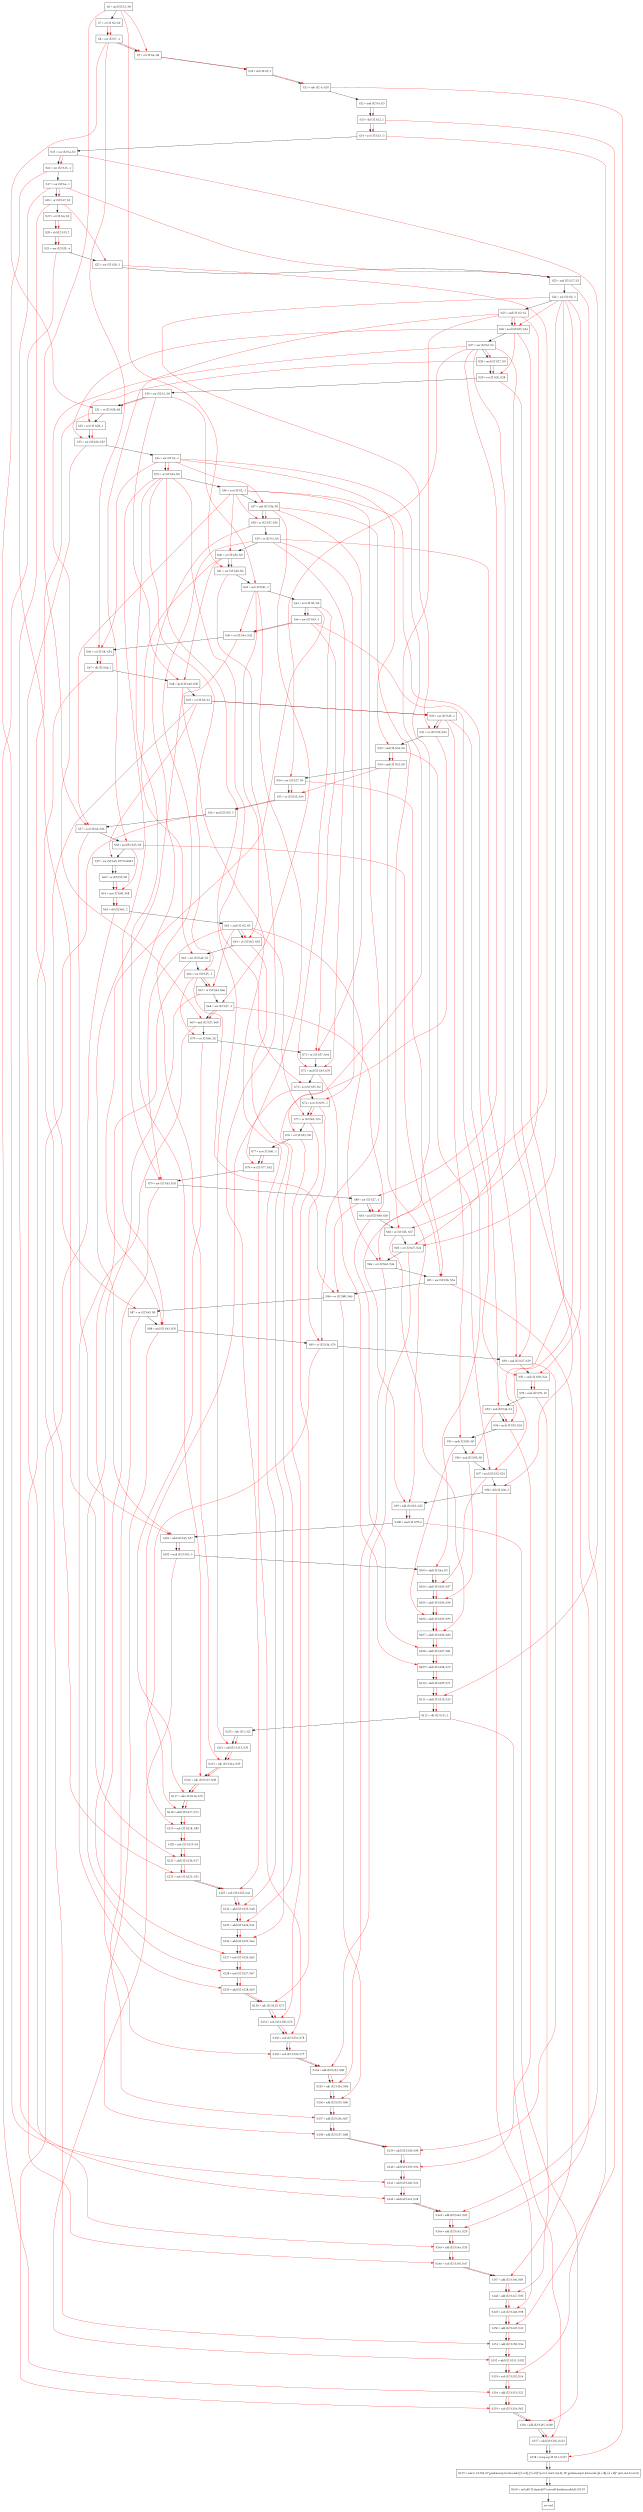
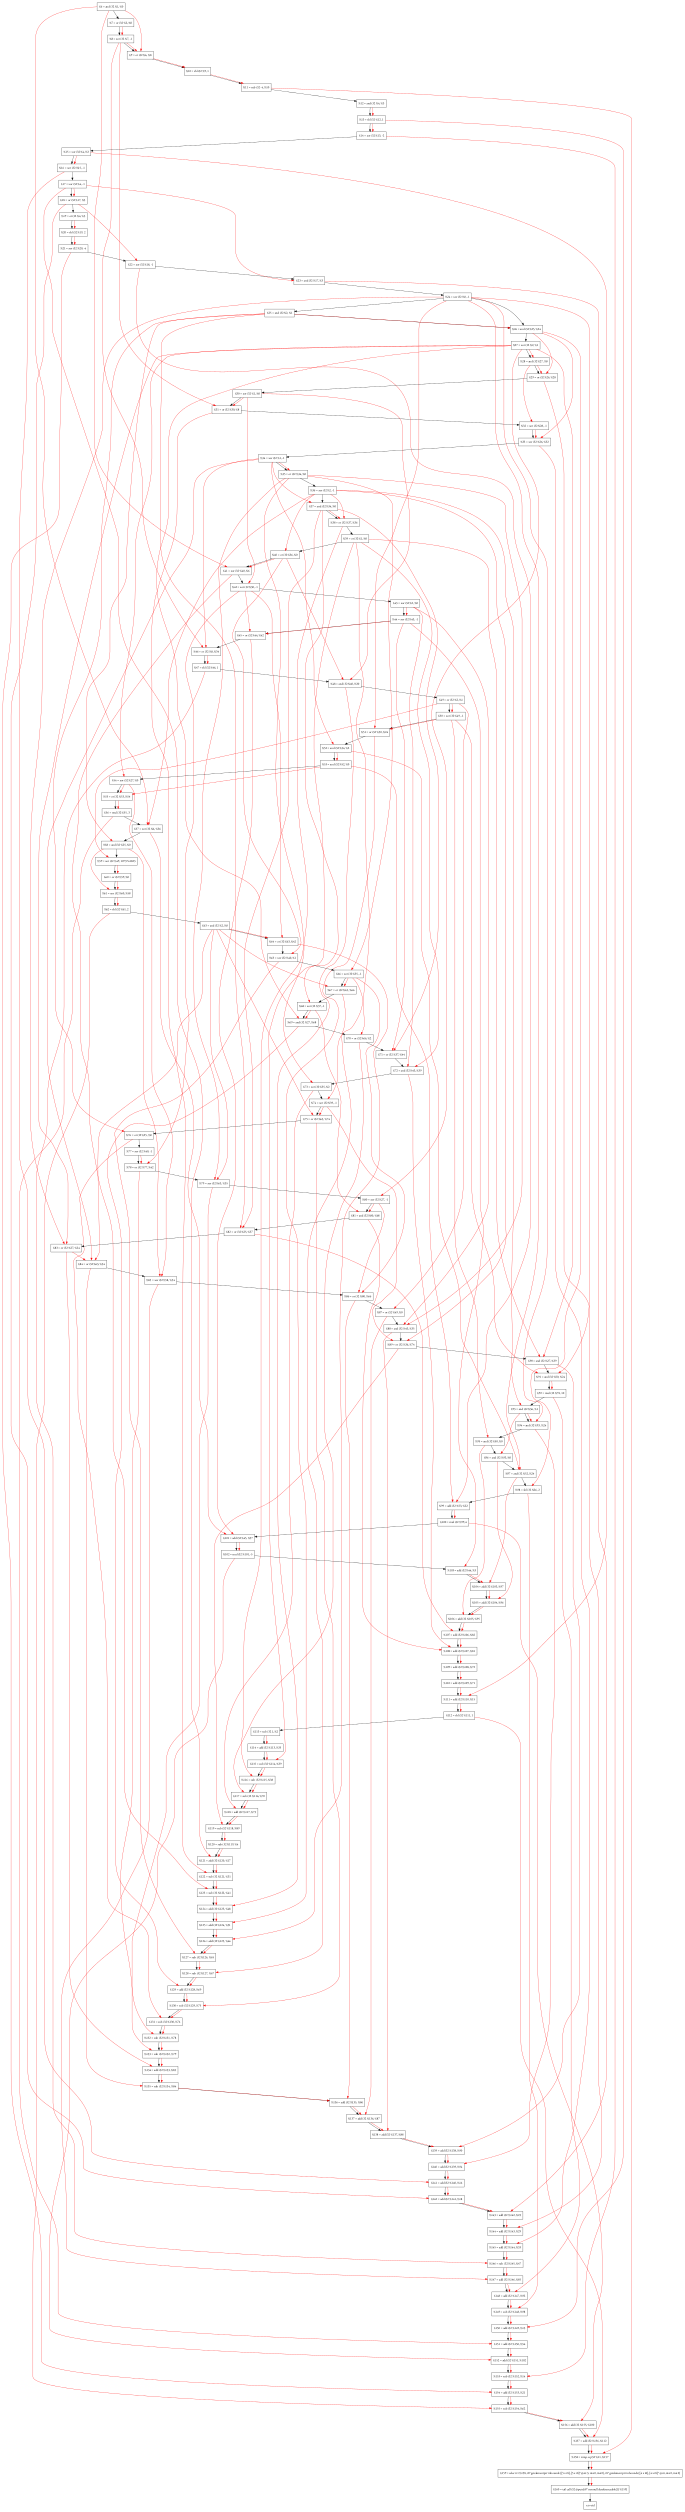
(540, 312) -> (500, 305)
(224, 1098) -> none
(396, 1255) -> (77, 1255)
(361, 1378) -> (431, 1363)
